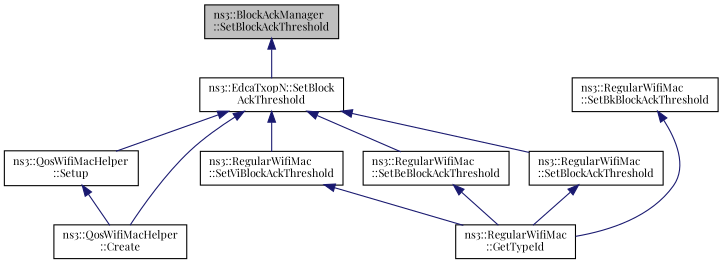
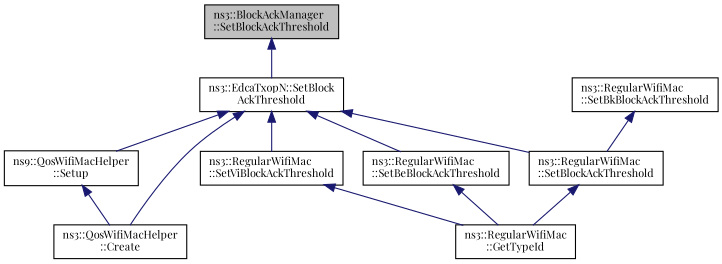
(71, 168) -> (71, 168)
(659, 201) -> (618, 136)
